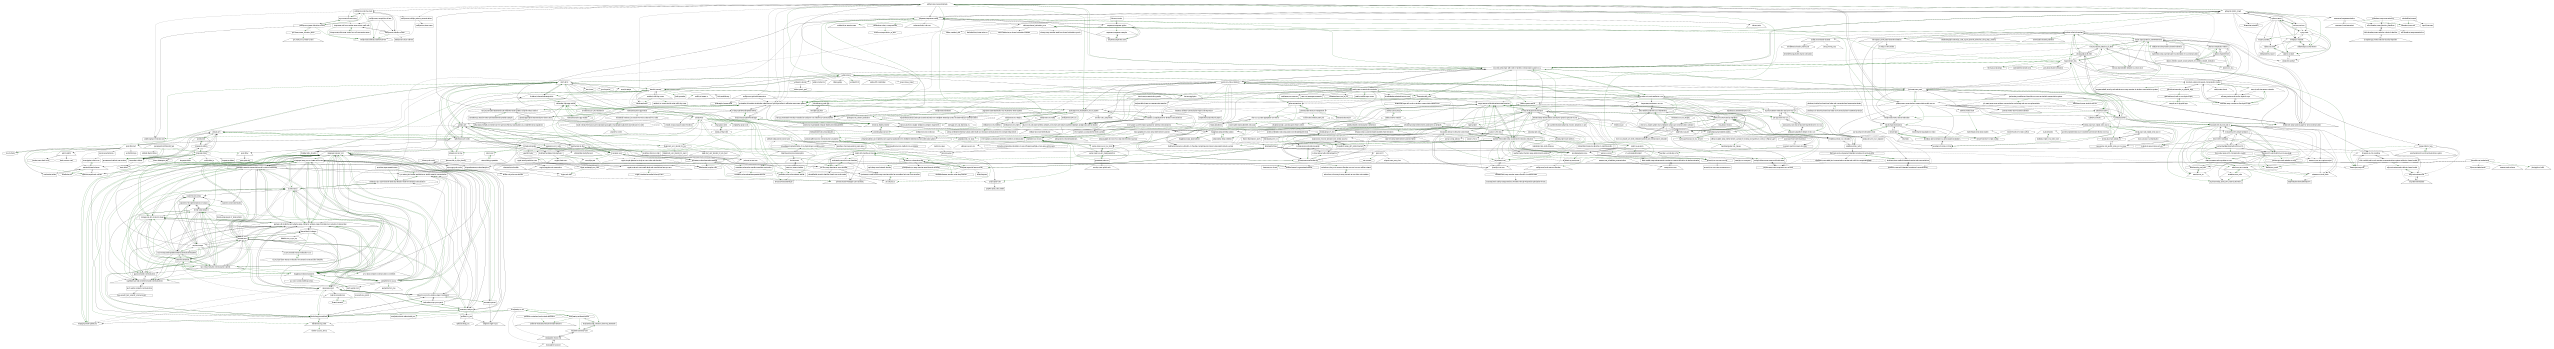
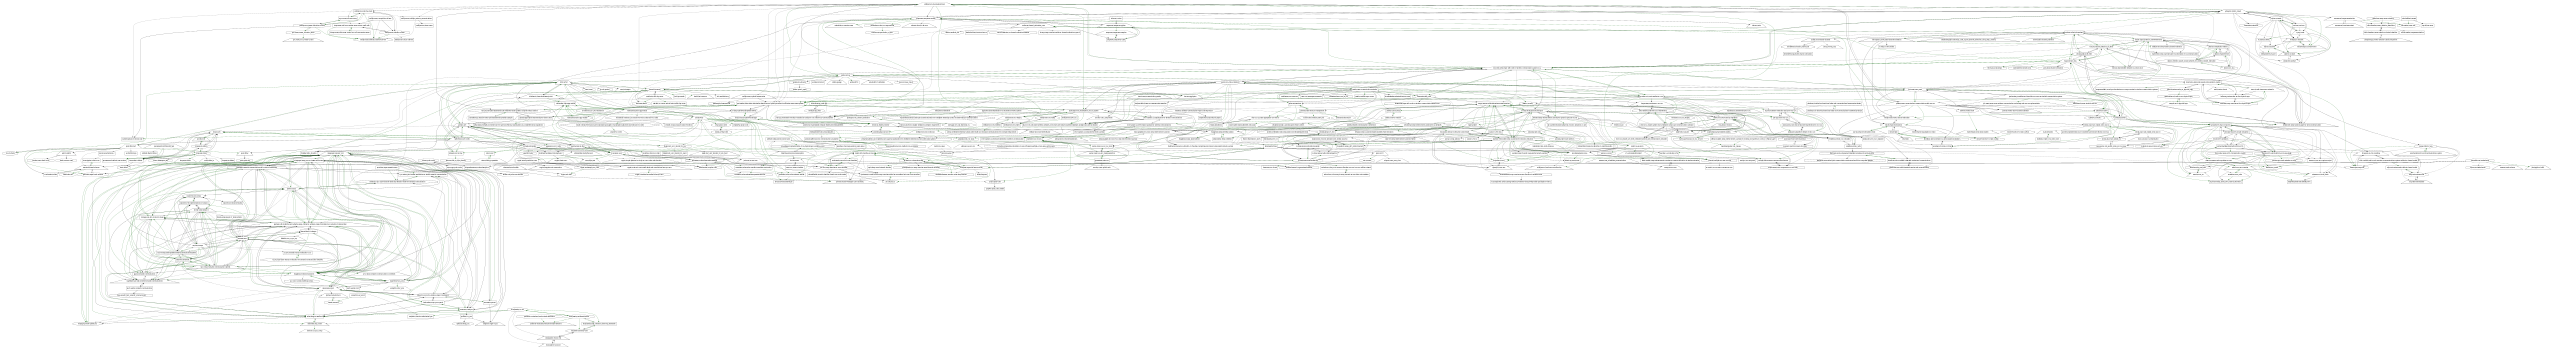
(1528, 104) -> (1528, 104)
(1717, 161) -> (1719, 161)
